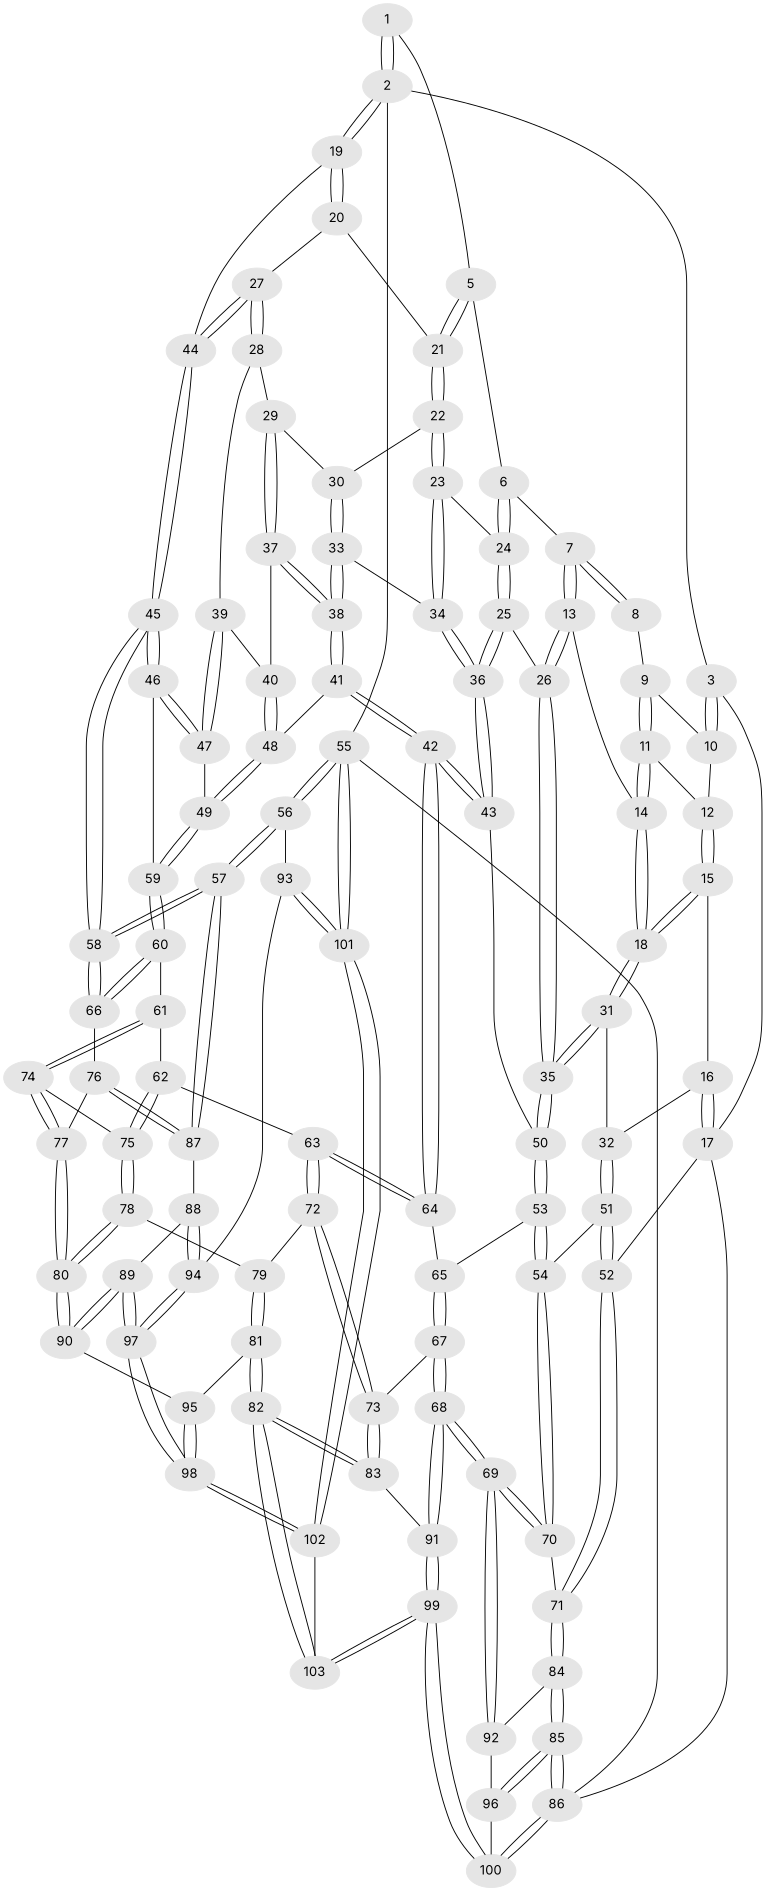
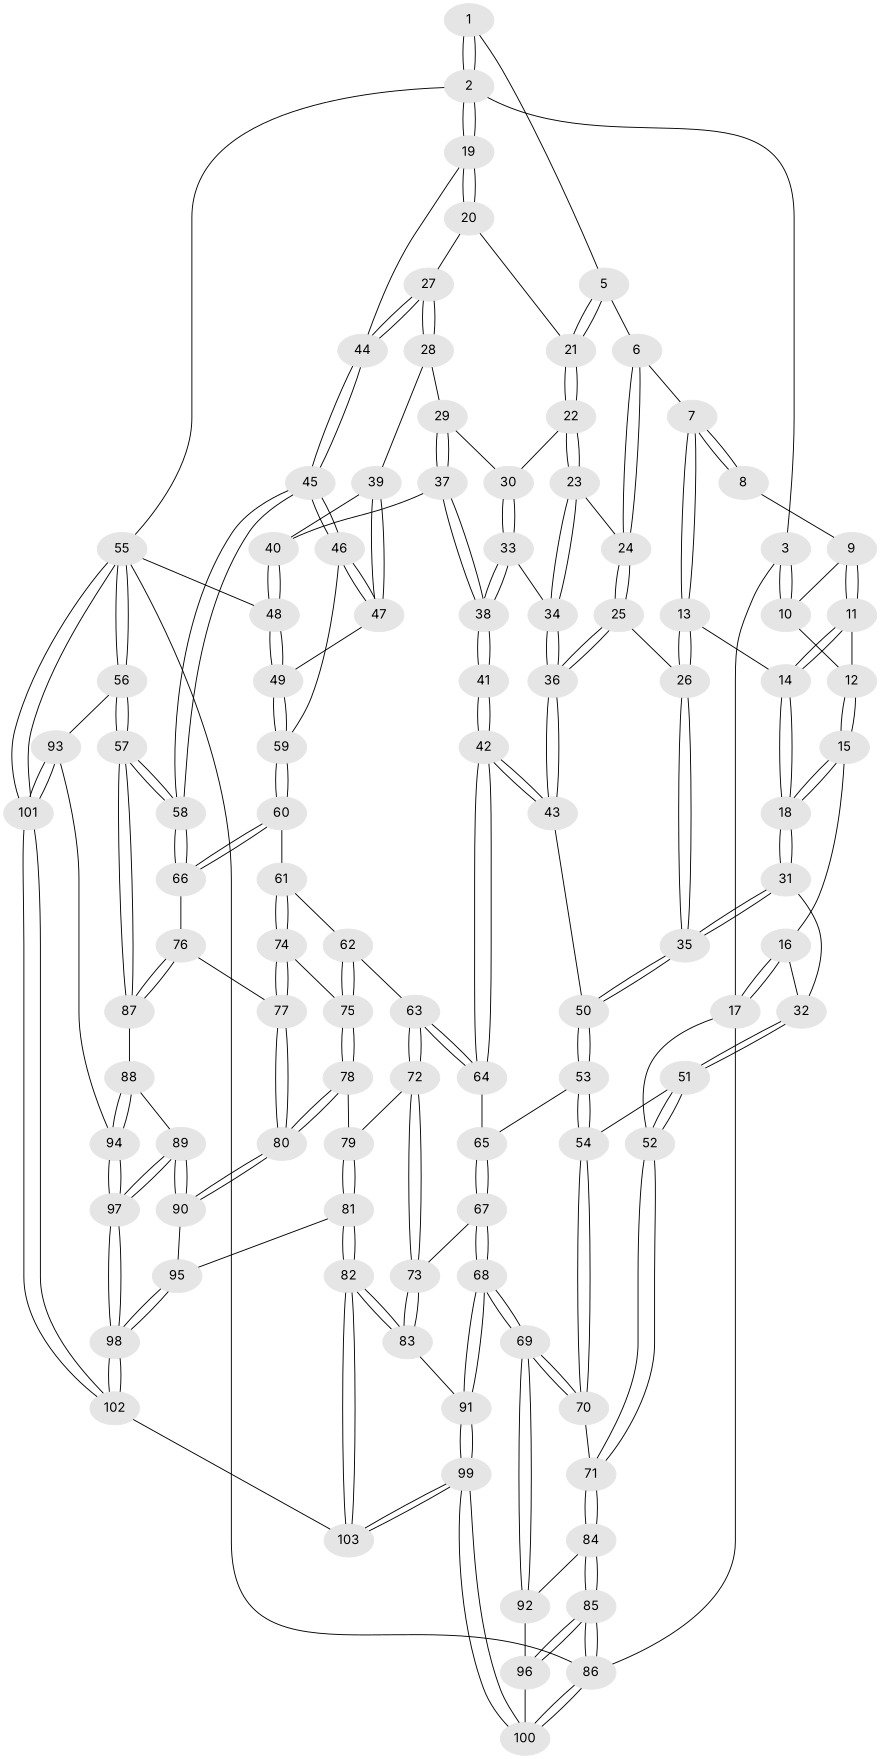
(304, 714) -> (198, 582)
